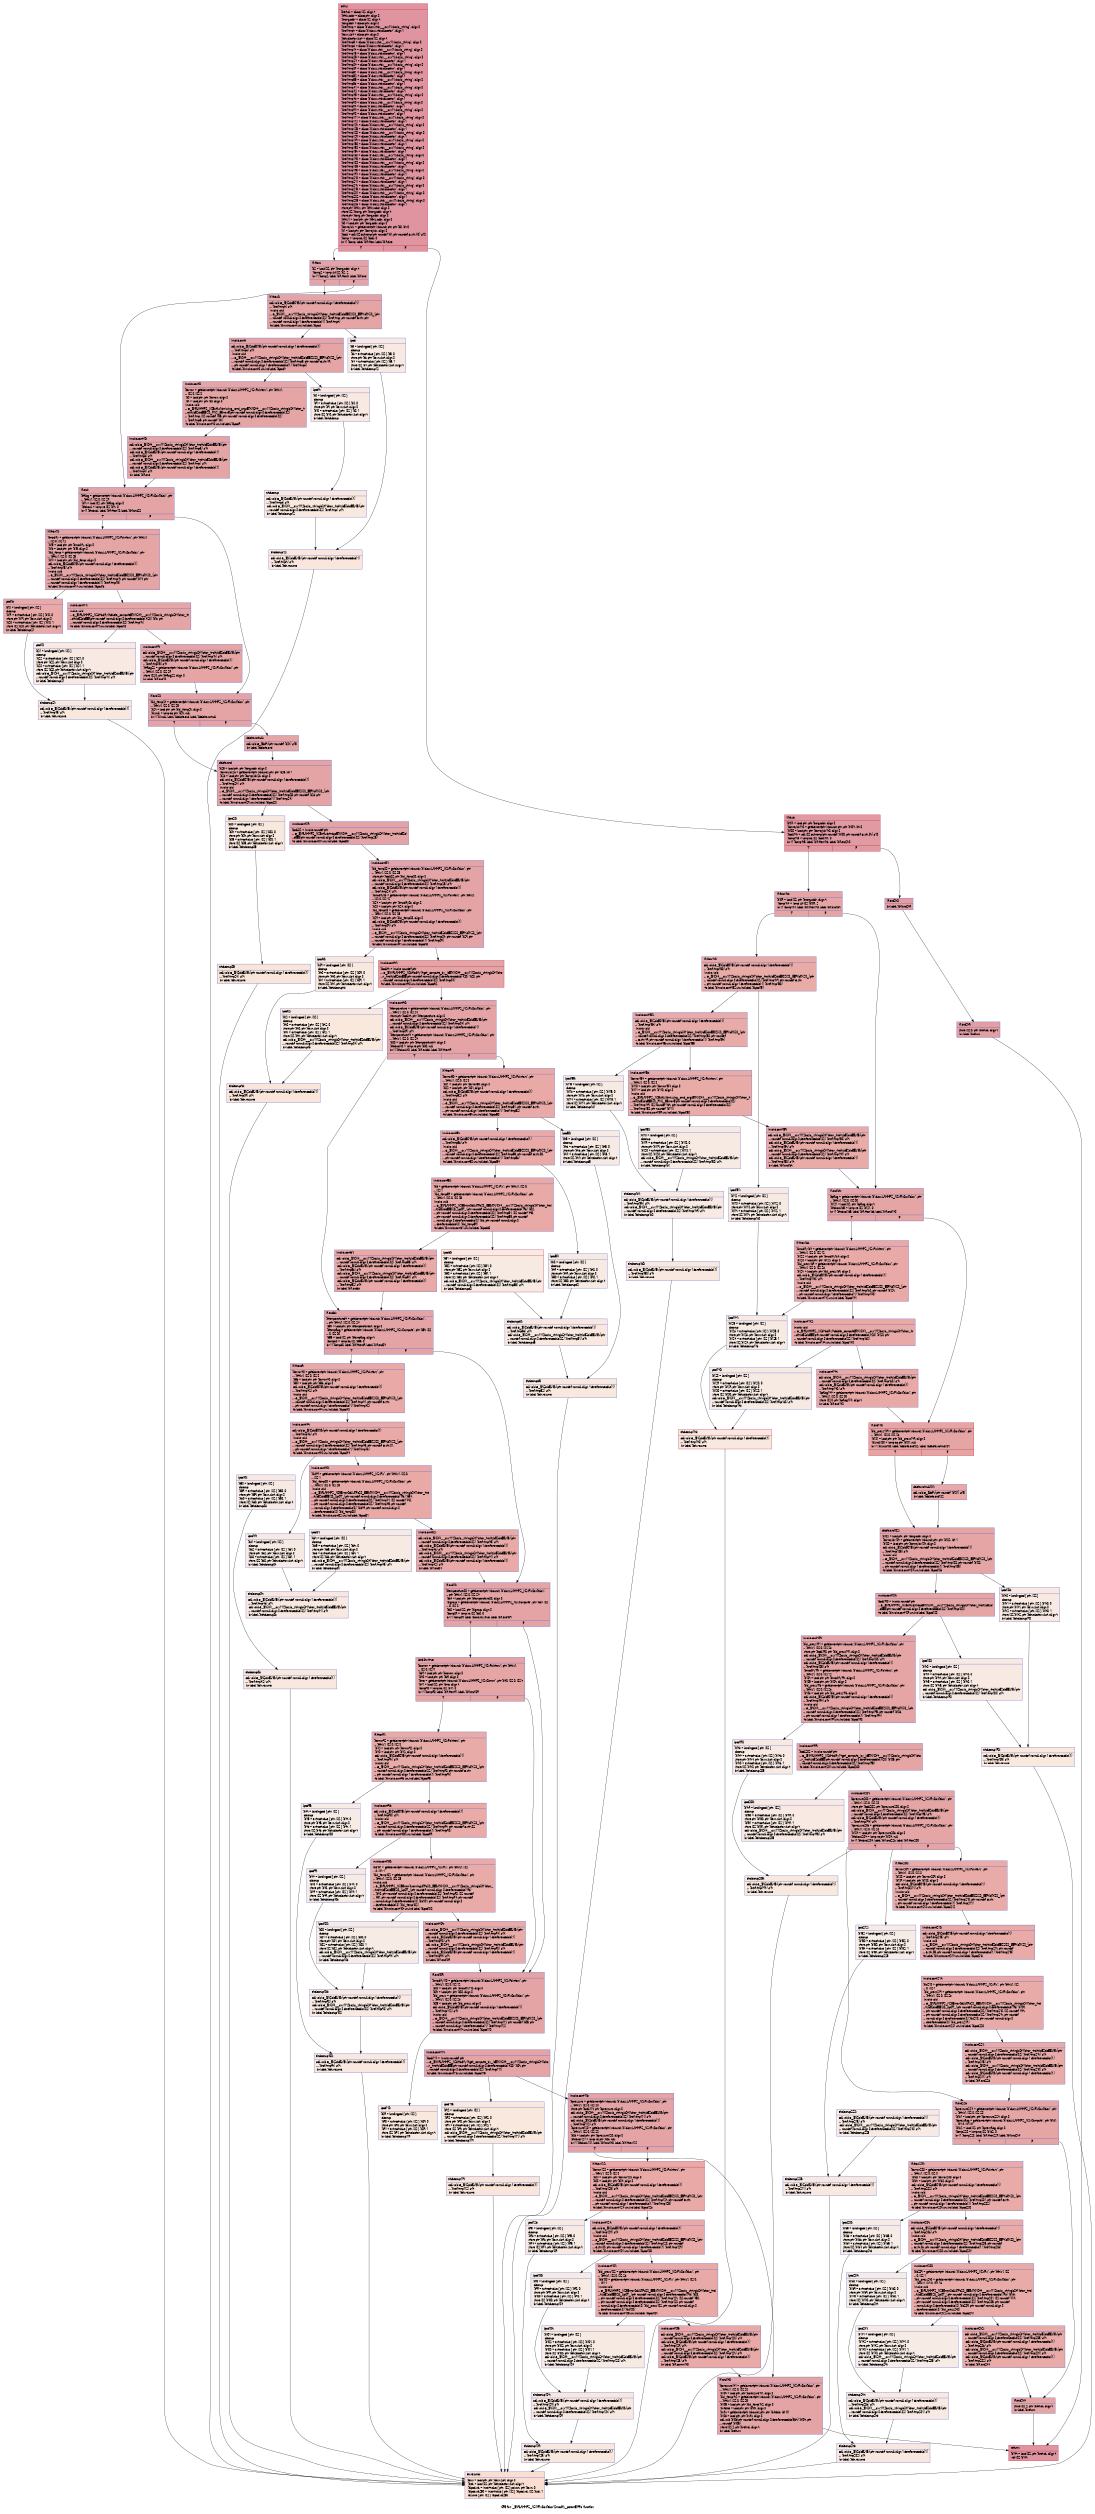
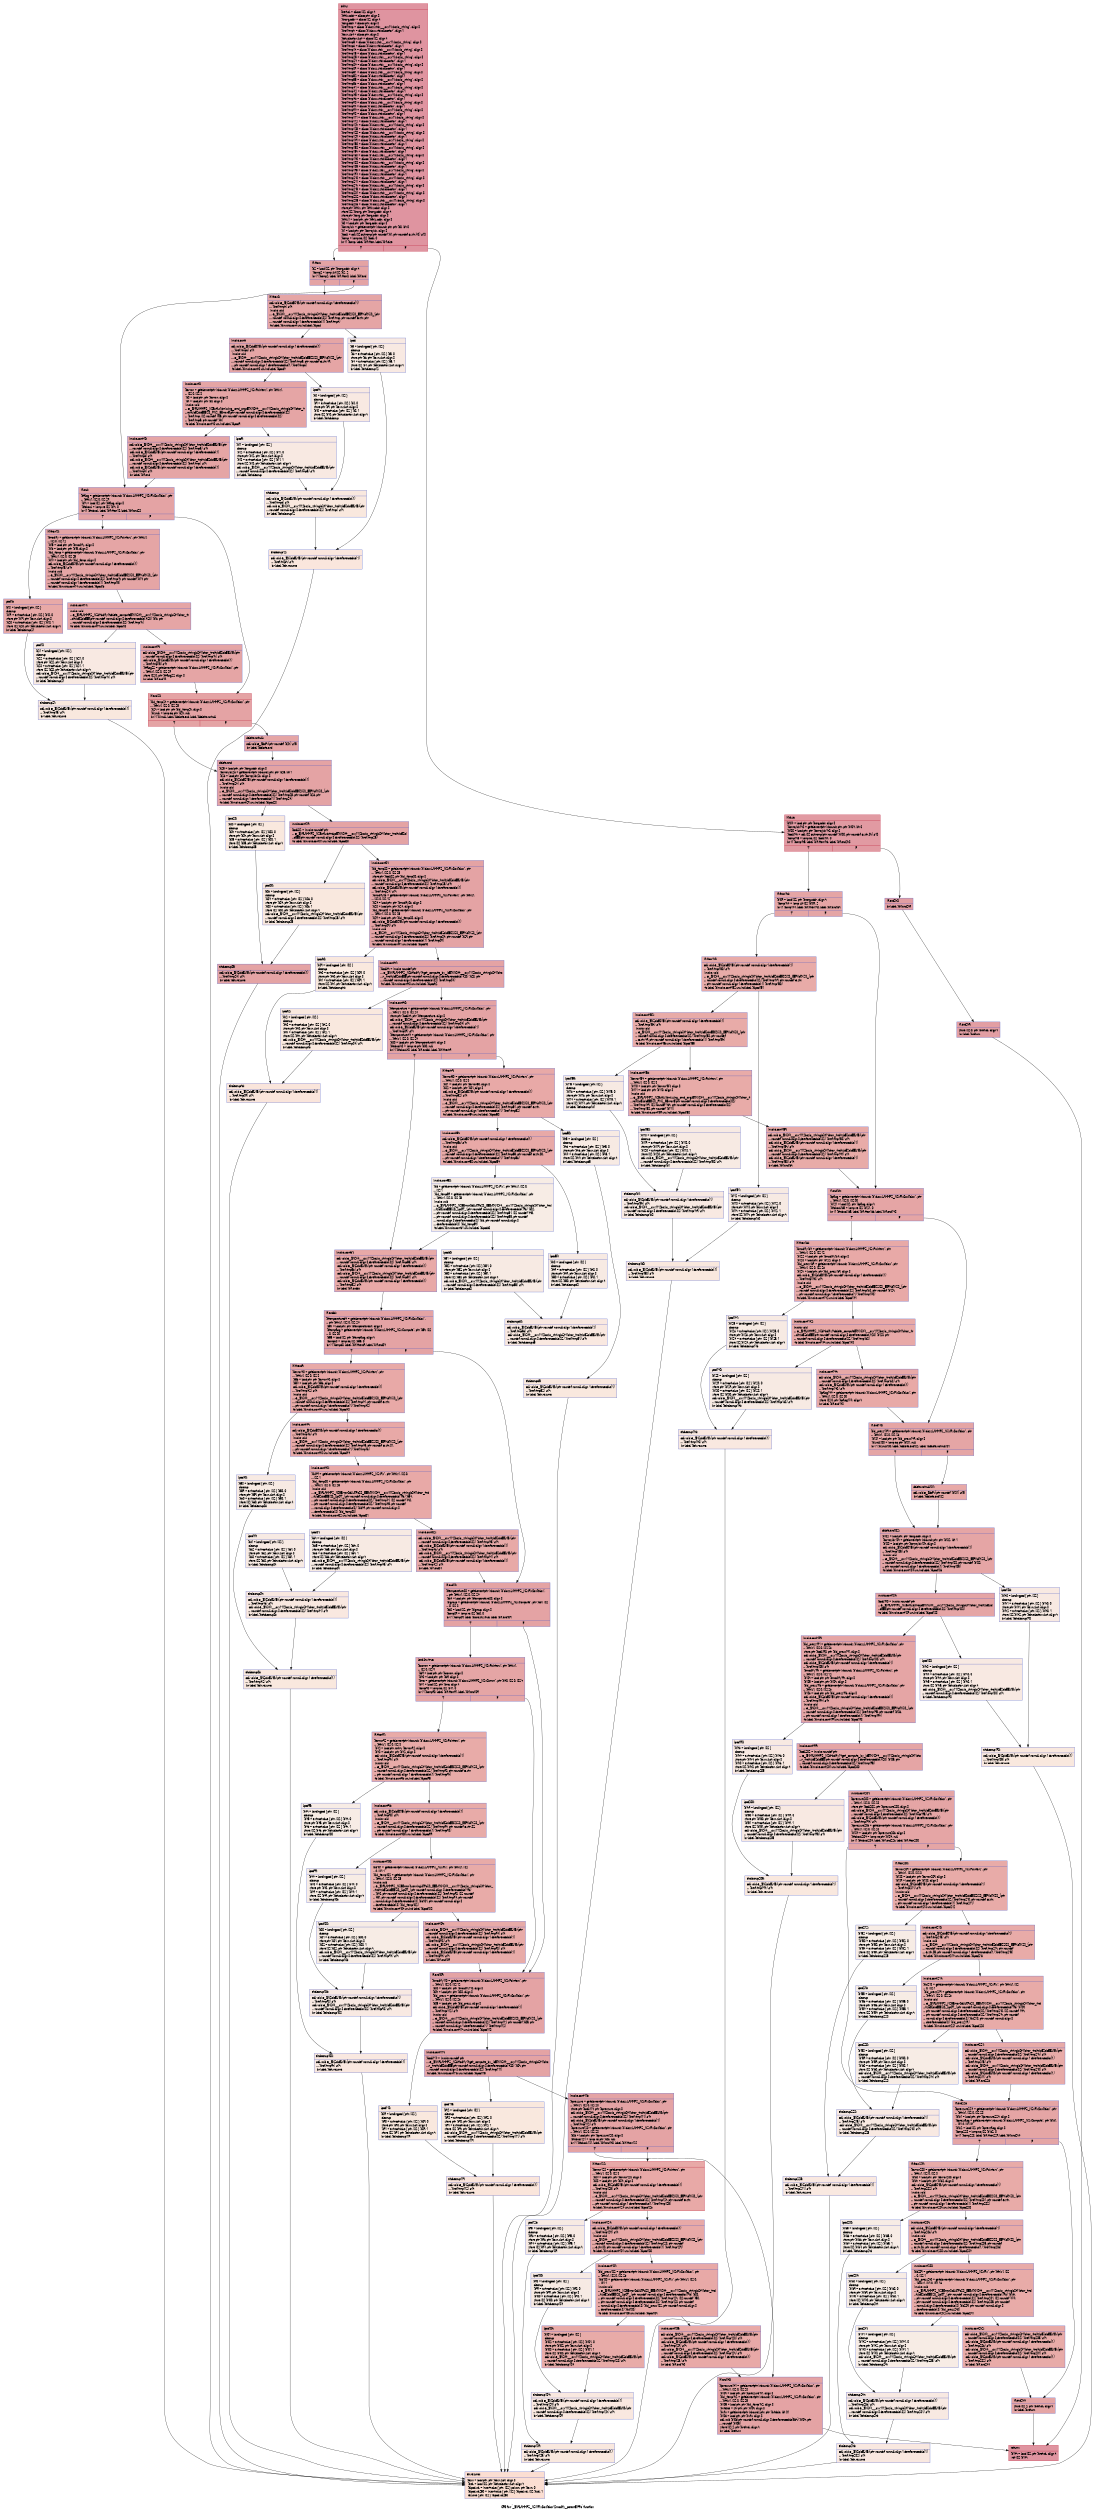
none -> (285, 457)
(61, 594) -> (35, 542)
(200, 710) -> (200, 710)
none -> (314, 904)
(264, 974) -> (264, 974)
(441, 974) -> (441, 974)
(327, 1176) -> (407, 1154)
(492, 1205) -> (492, 1205)
(758, 1267) -> (713, 1241)
(492, 1271) -> (492, 1271)
(563, 1361) -> none
(725, 1439) -> (725, 1439)
(921, 1439) -> (921, 1439)
none -> (277, 1440)
(301, 1493) -> none
none -> (294, 1643)
(398, 1748) -> (399, 1748)
(831, 1862) -> (792, 1857)
(887, 1886) -> (915, 1917)
none -> (979, 1966)
none -> (886, 2003)
none -> (487, 2040)
none -> (907, 2063)
none -> (979, 2152)
none -> (449, 2159)
(593, 2347) -> (593, 2347)
(675, 2365) -> (673, 2365)
(743, 2409) -> (742, 2409)
